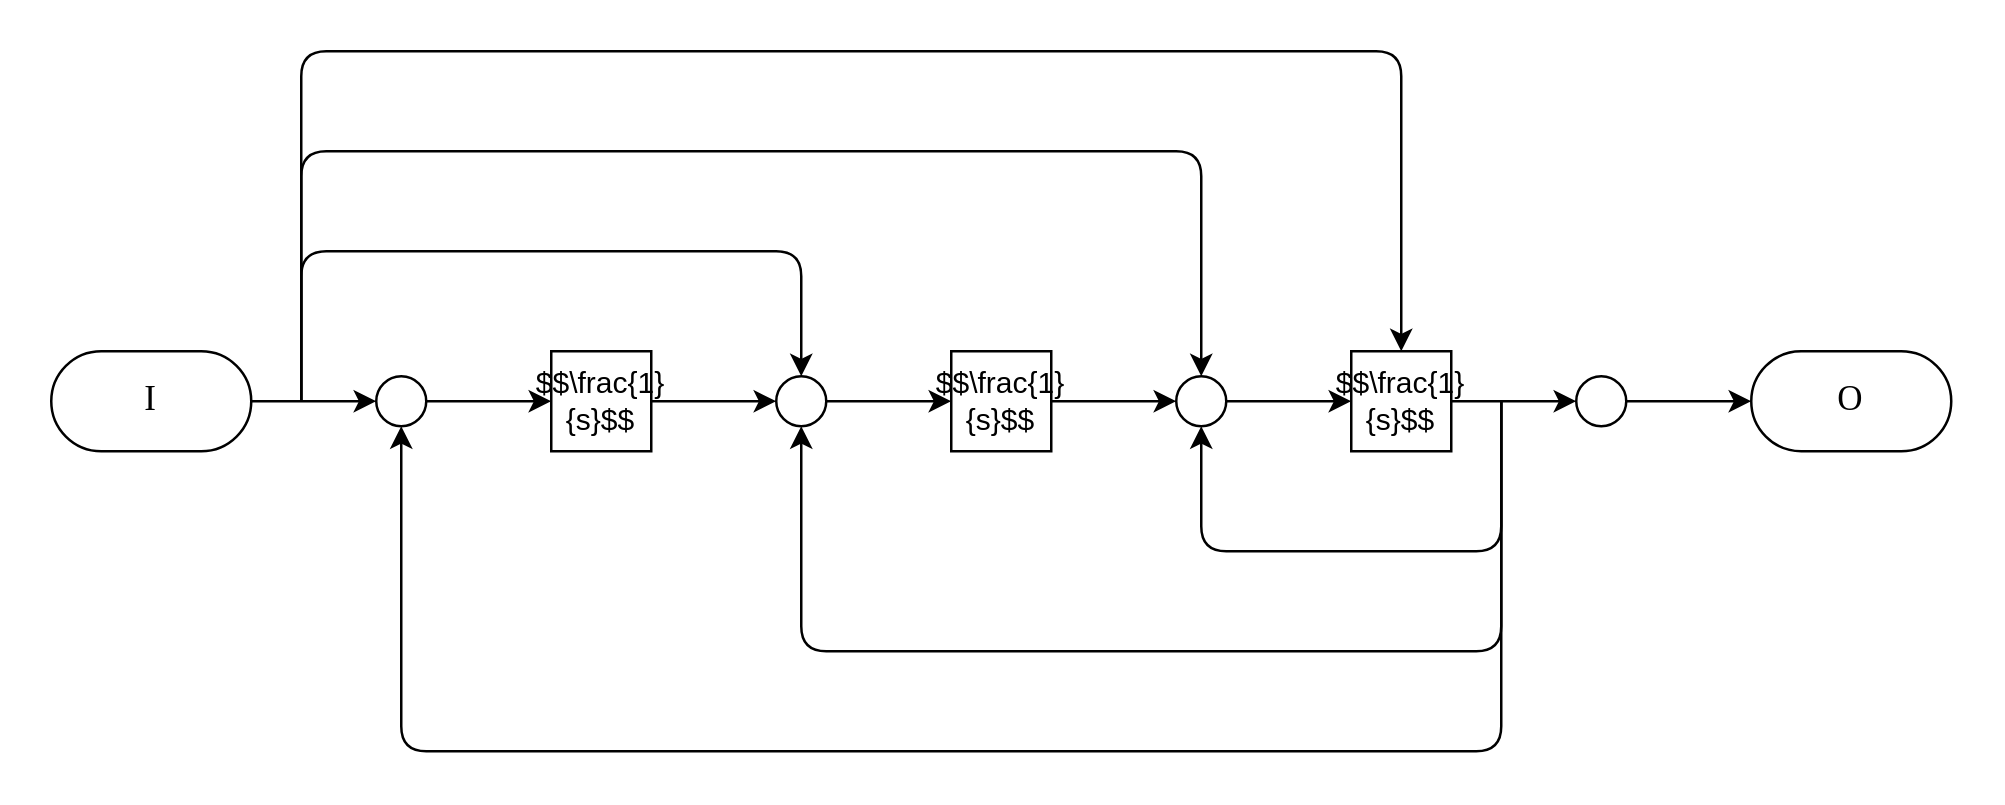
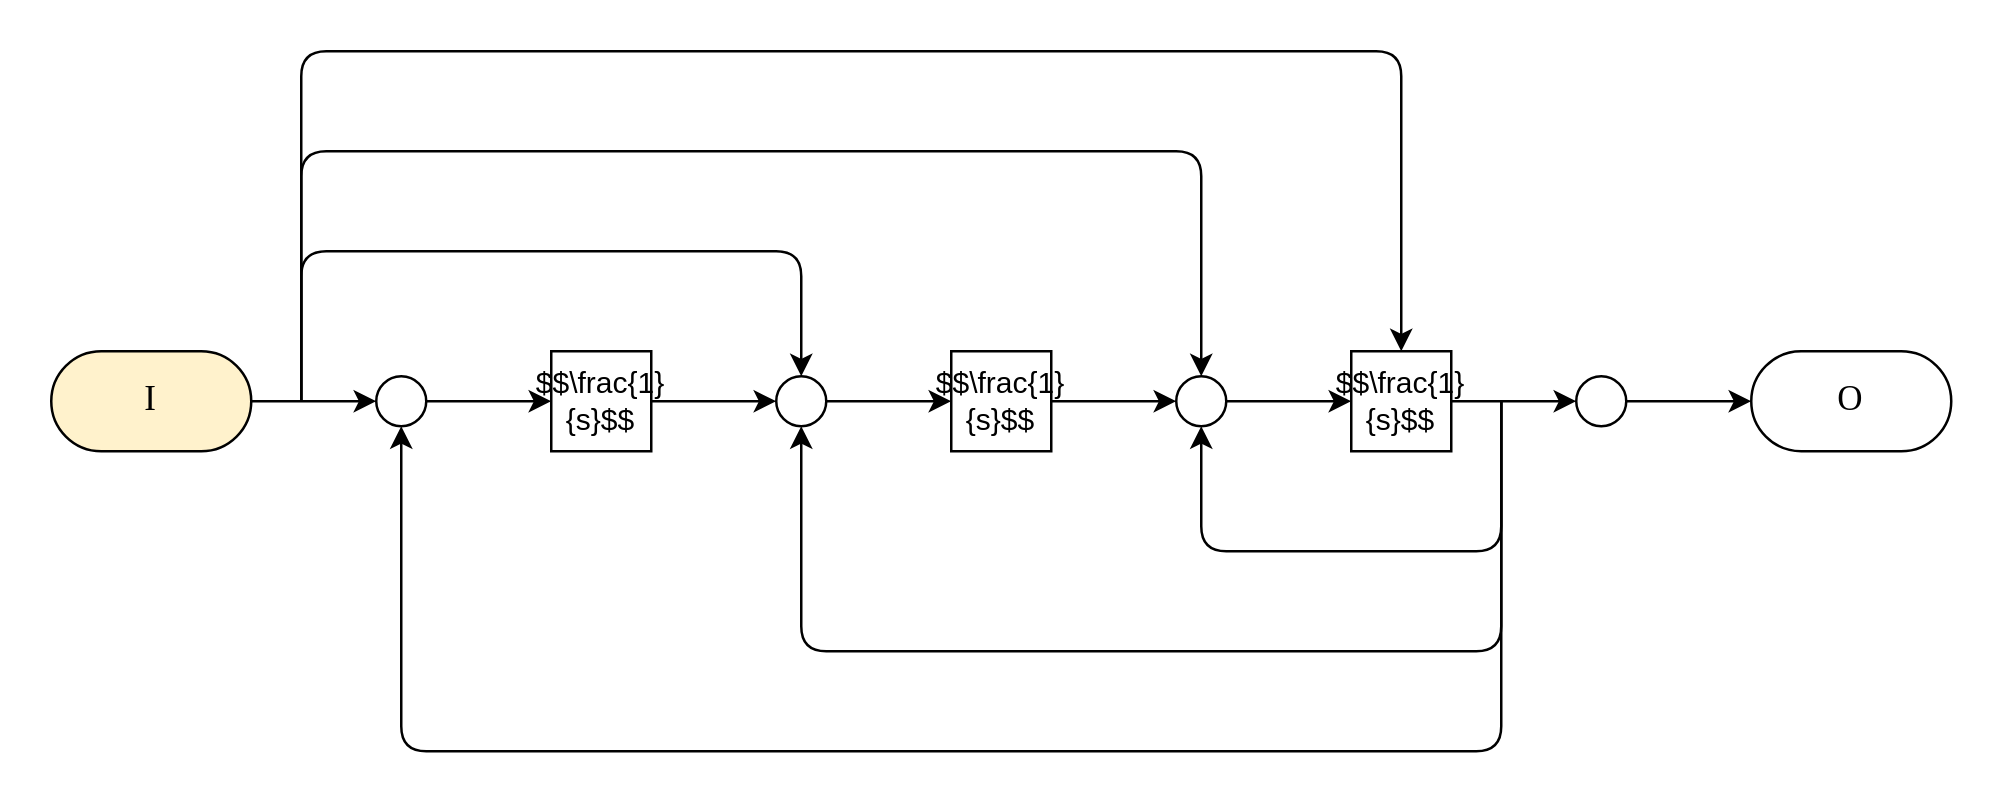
(151, 401) -> (151, 401)
